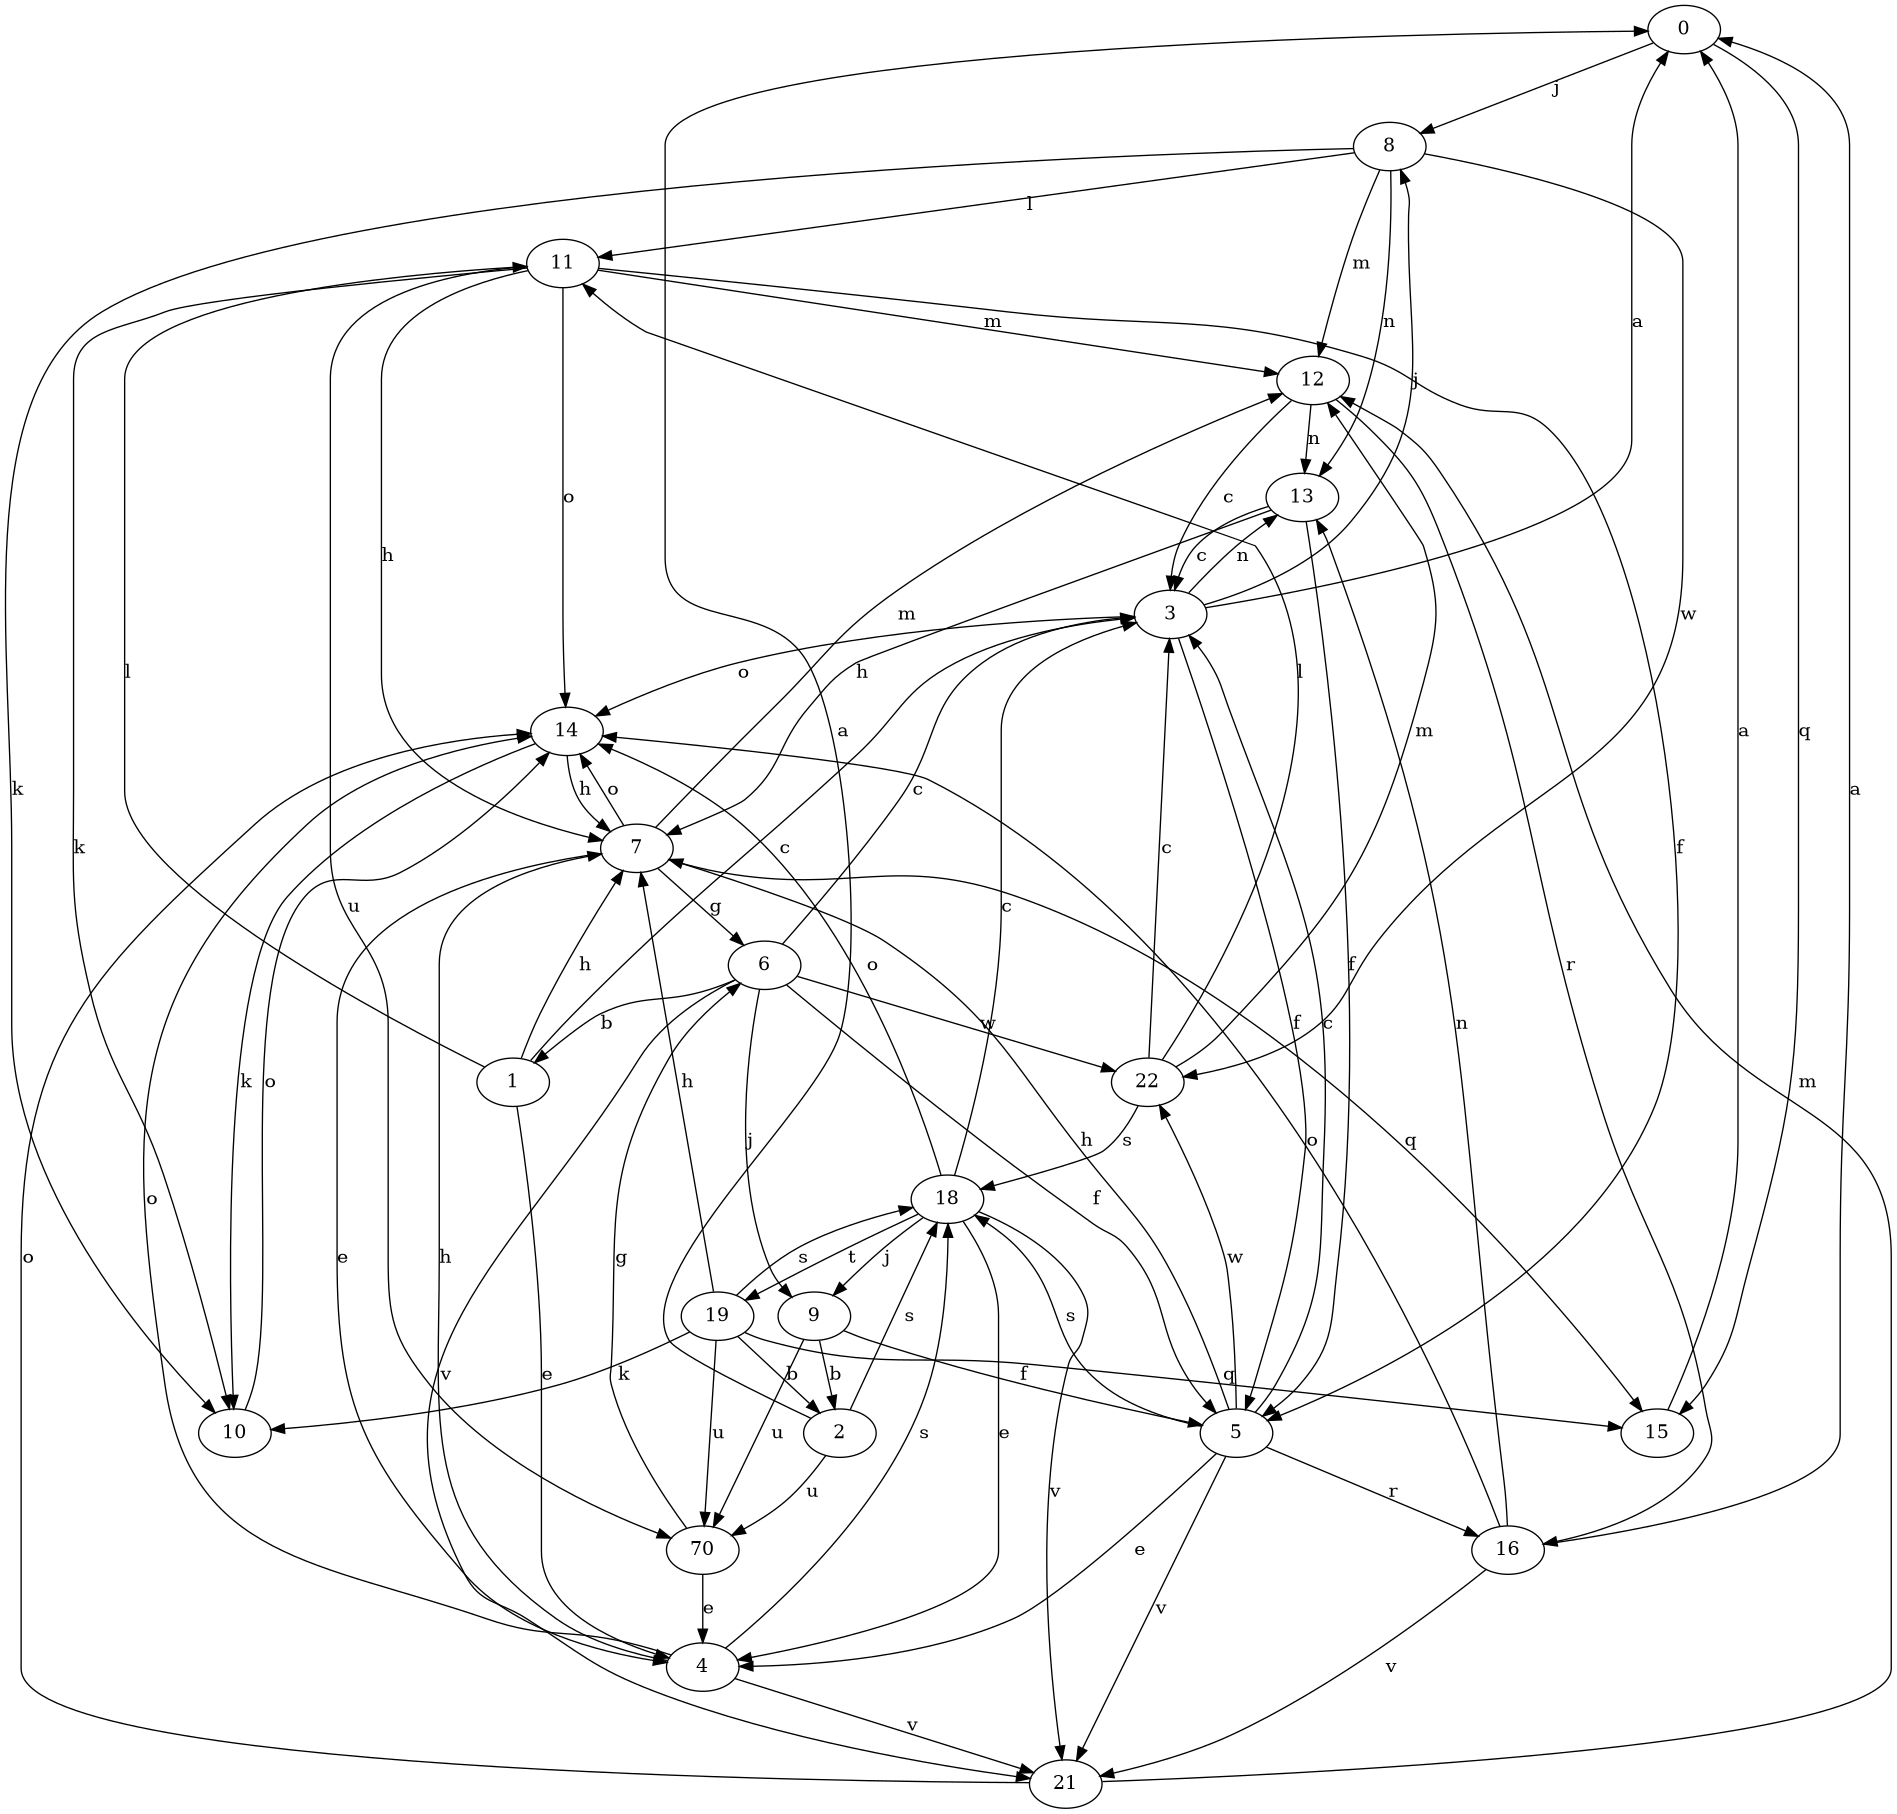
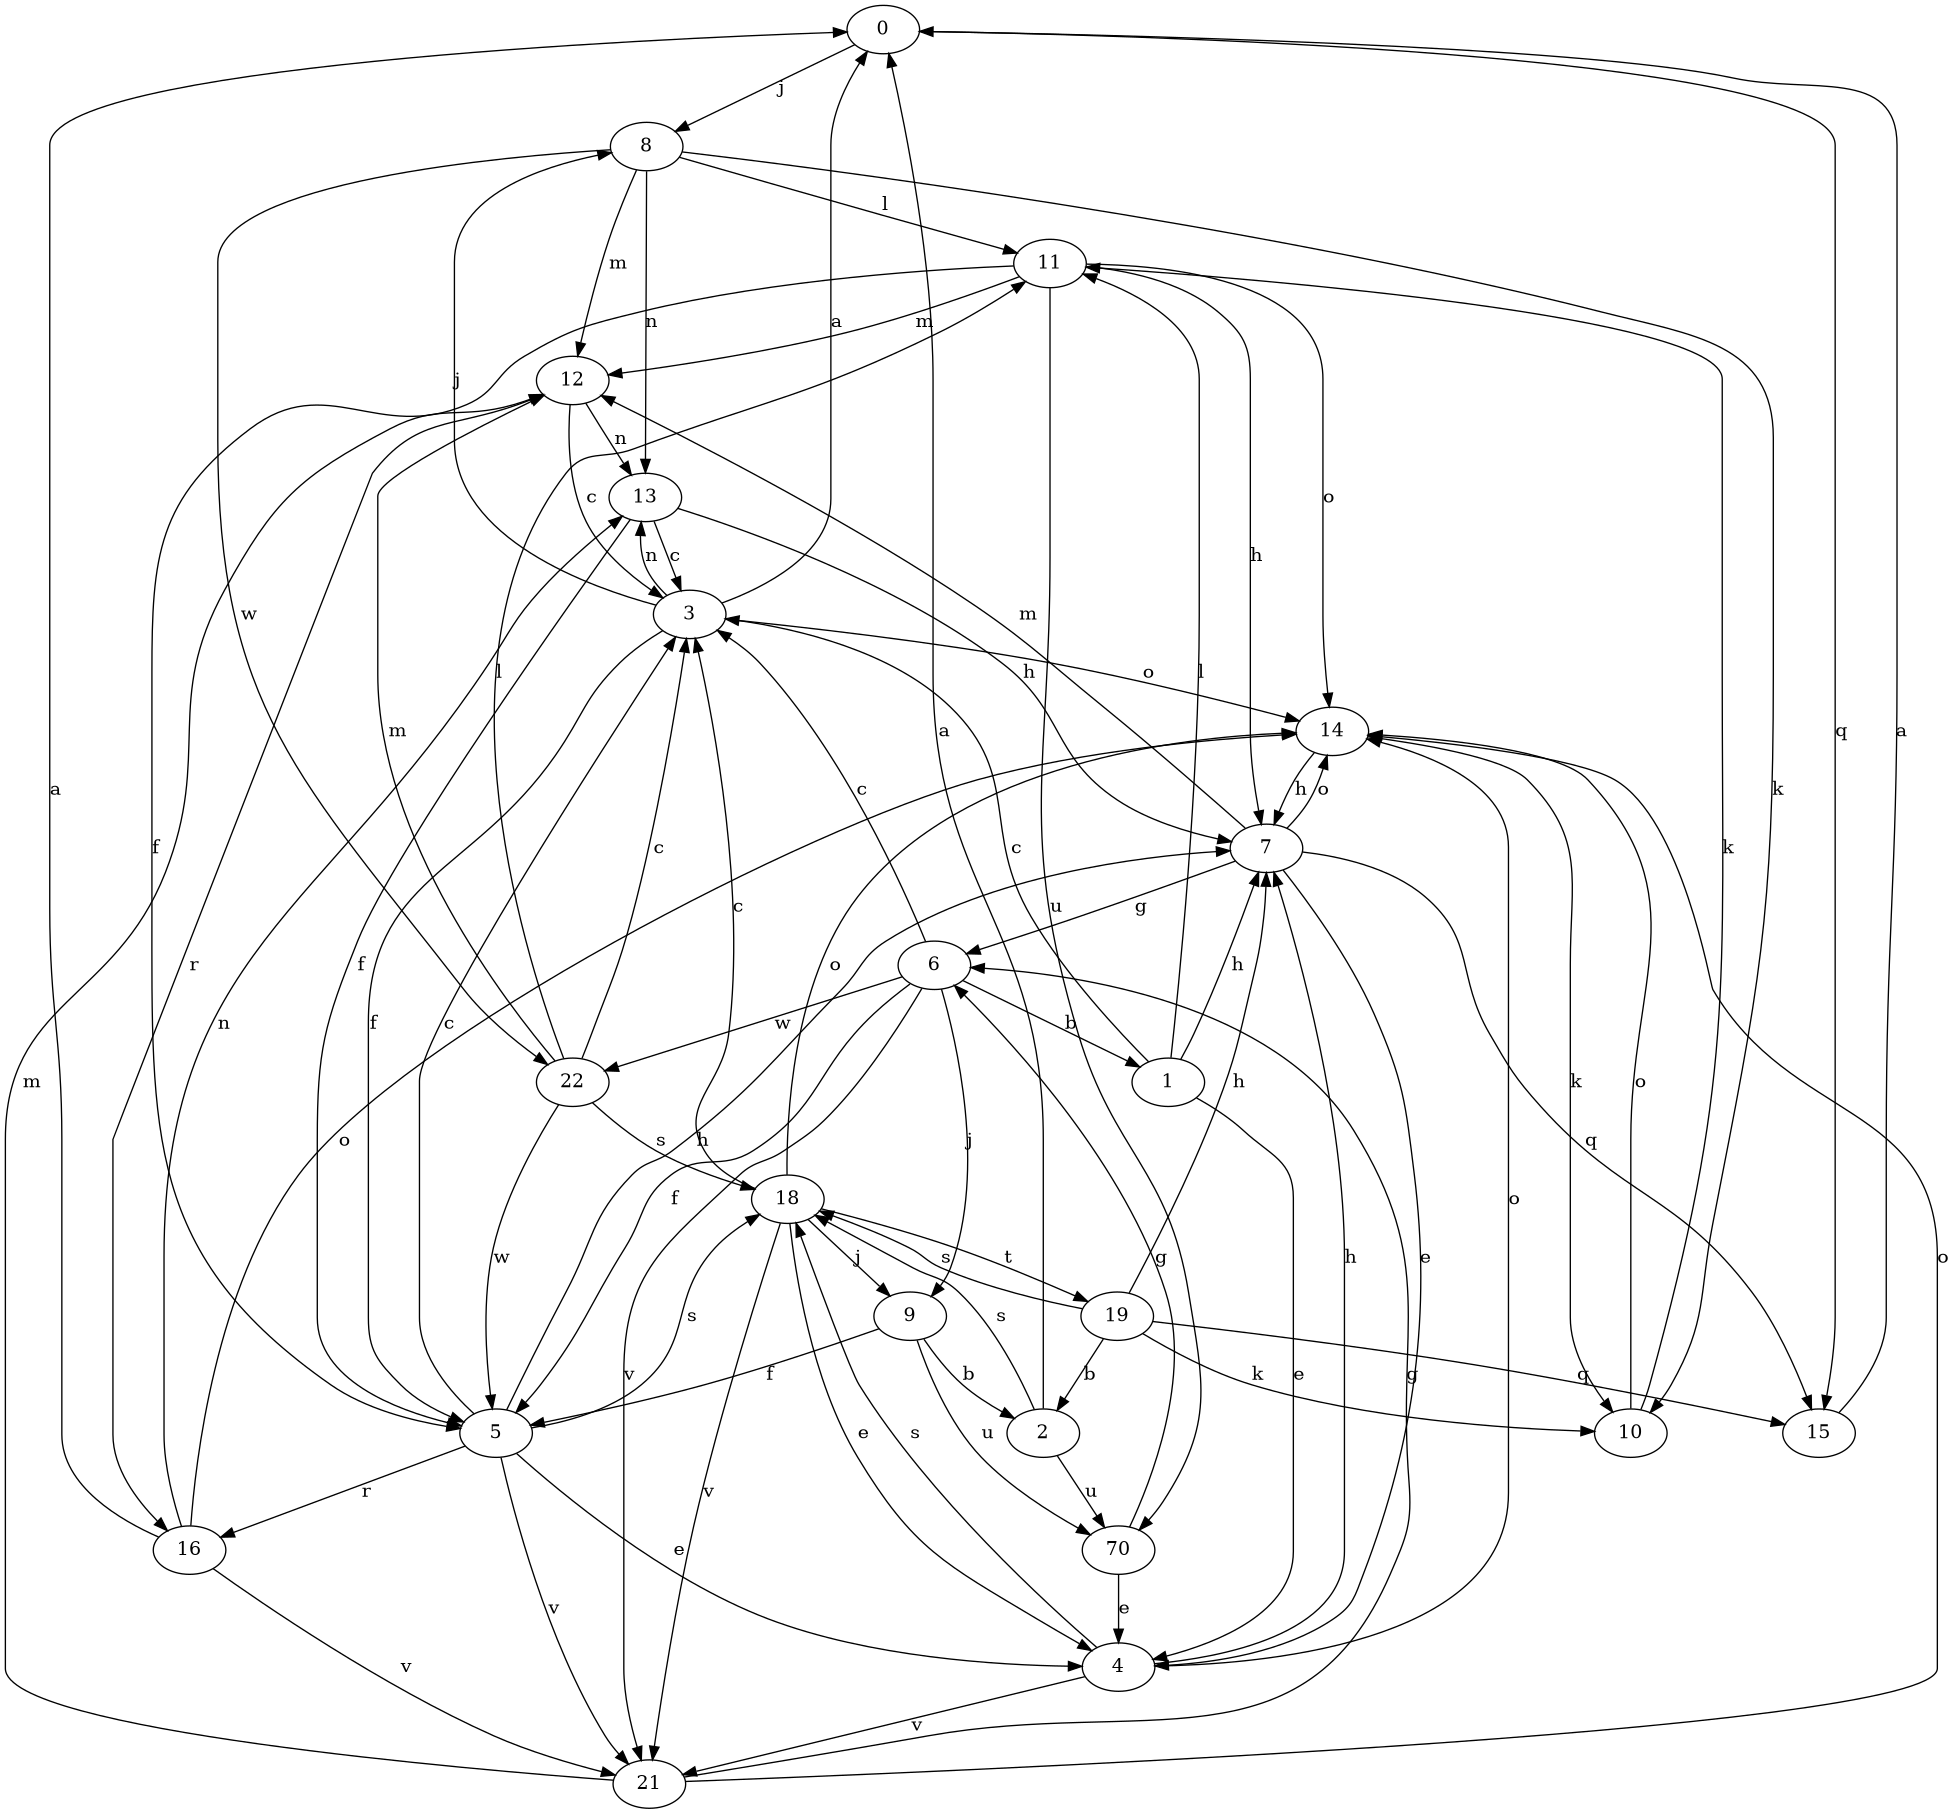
(74, 655) -> (1722, 578)
(1225, 1257) -> (495, 1243)
(711, 1426) -> none
none -> (1408, 1525)
